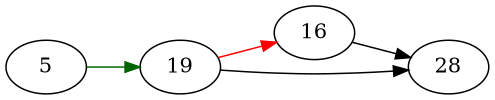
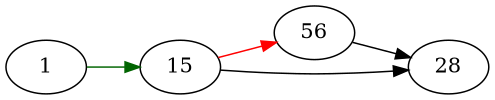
(314, 33) -> (314, 33)
(46, 67) -> (46, 67)
(180, 67) -> (180, 67)
